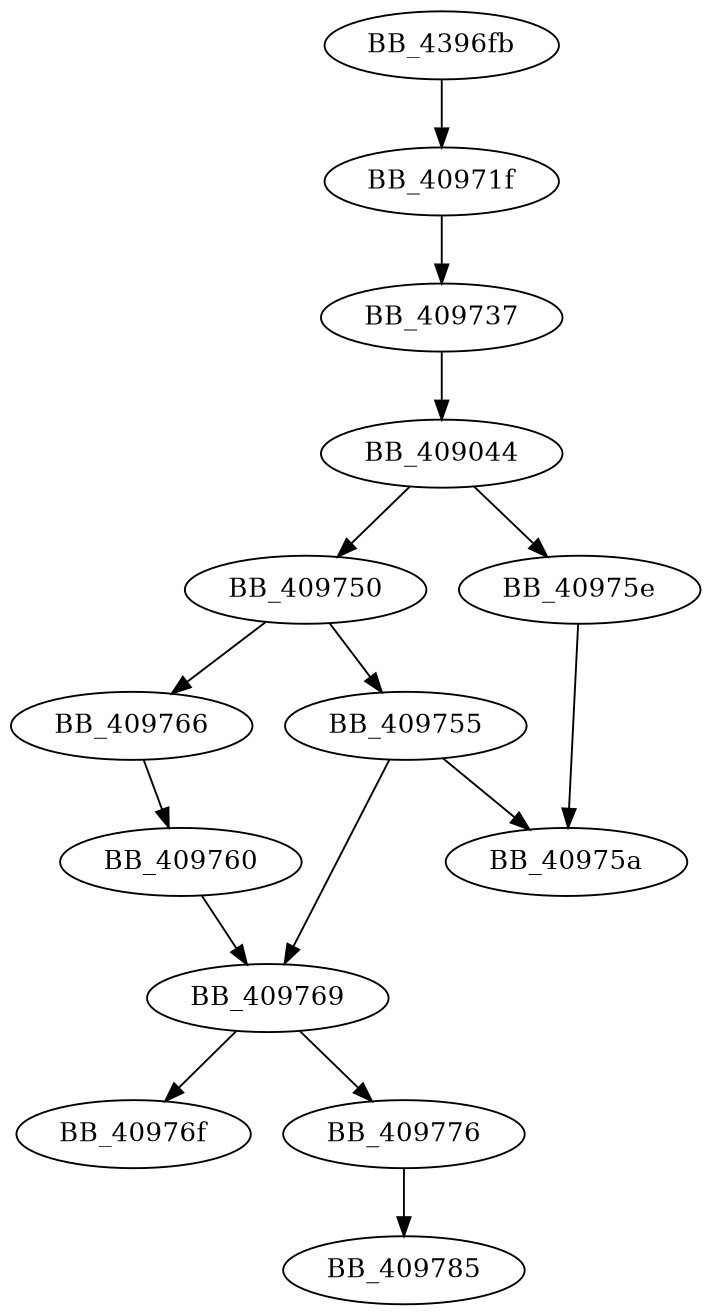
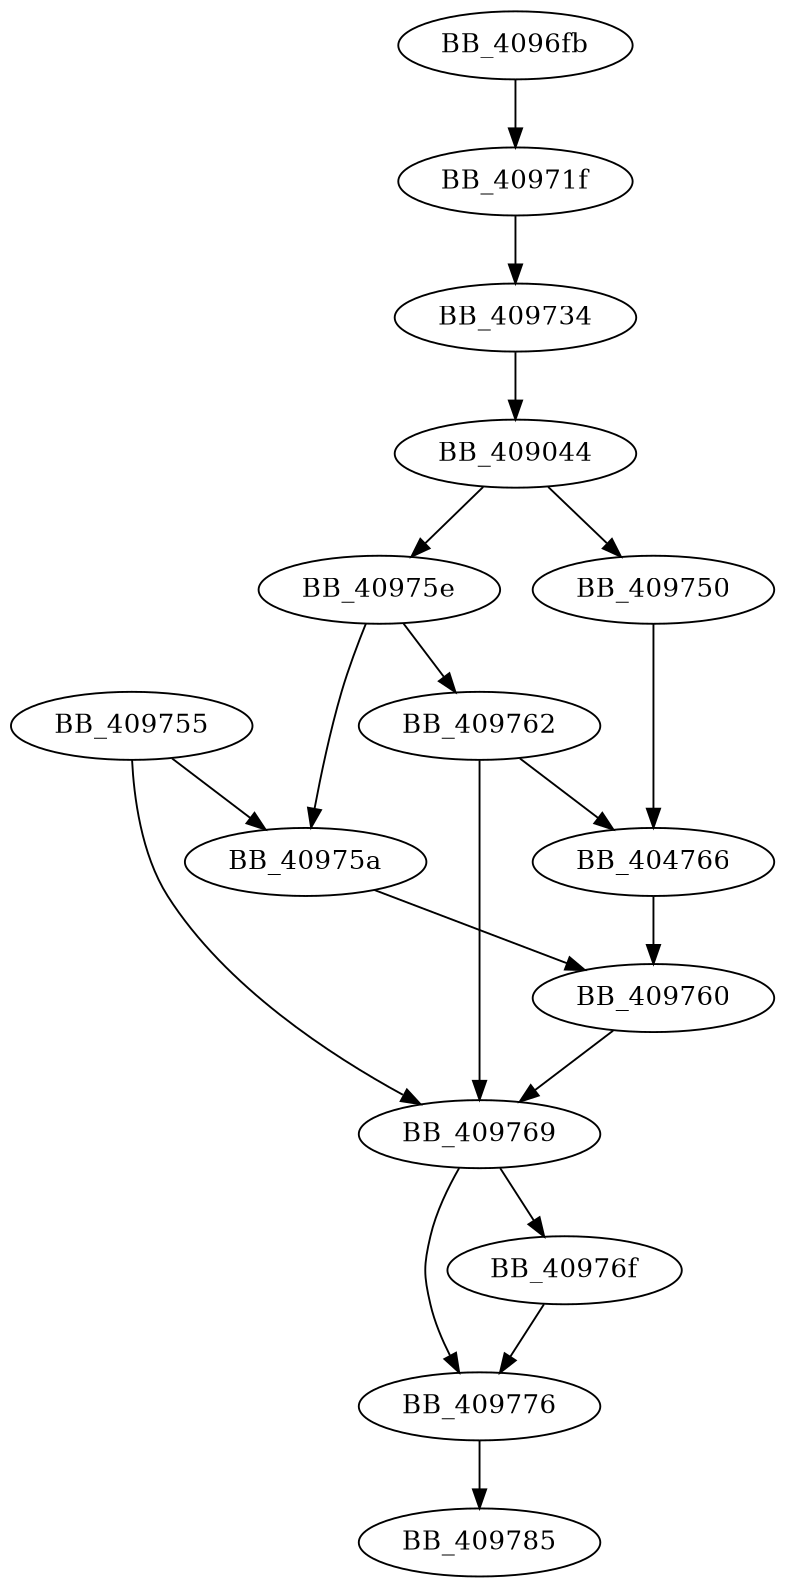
(442, 45) -> (515, 45)
(442, 318) -> (515, 318)
(350, 650) -> none
(132, 726) -> (653, 862)
none -> (480, 726)
none -> (466, 925)
none -> (527, 1330)
